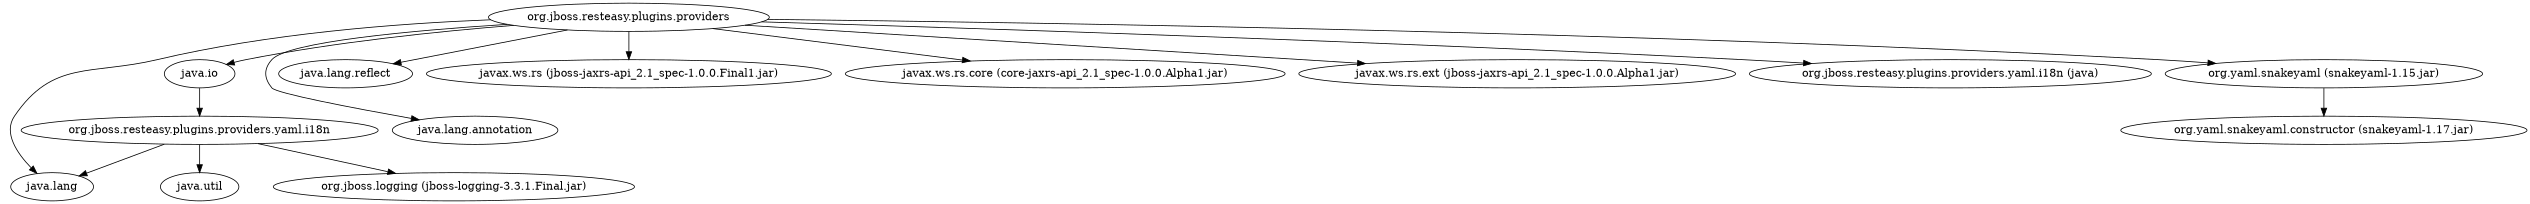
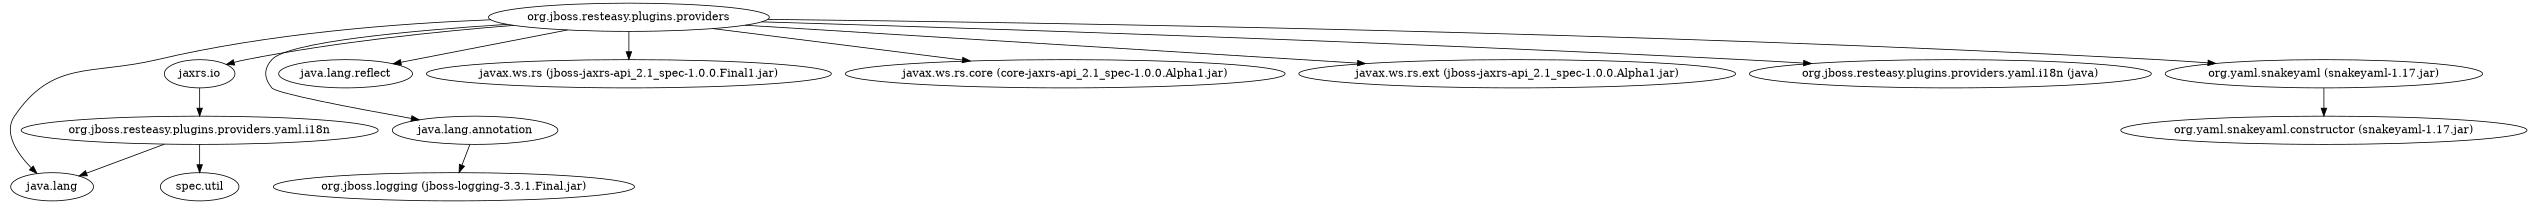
(200, 74) -> (200, 74)
(2324, 74) -> (2324, 74)
(323, 158) -> (466, 155)
(200, 187) -> (200, 187)
